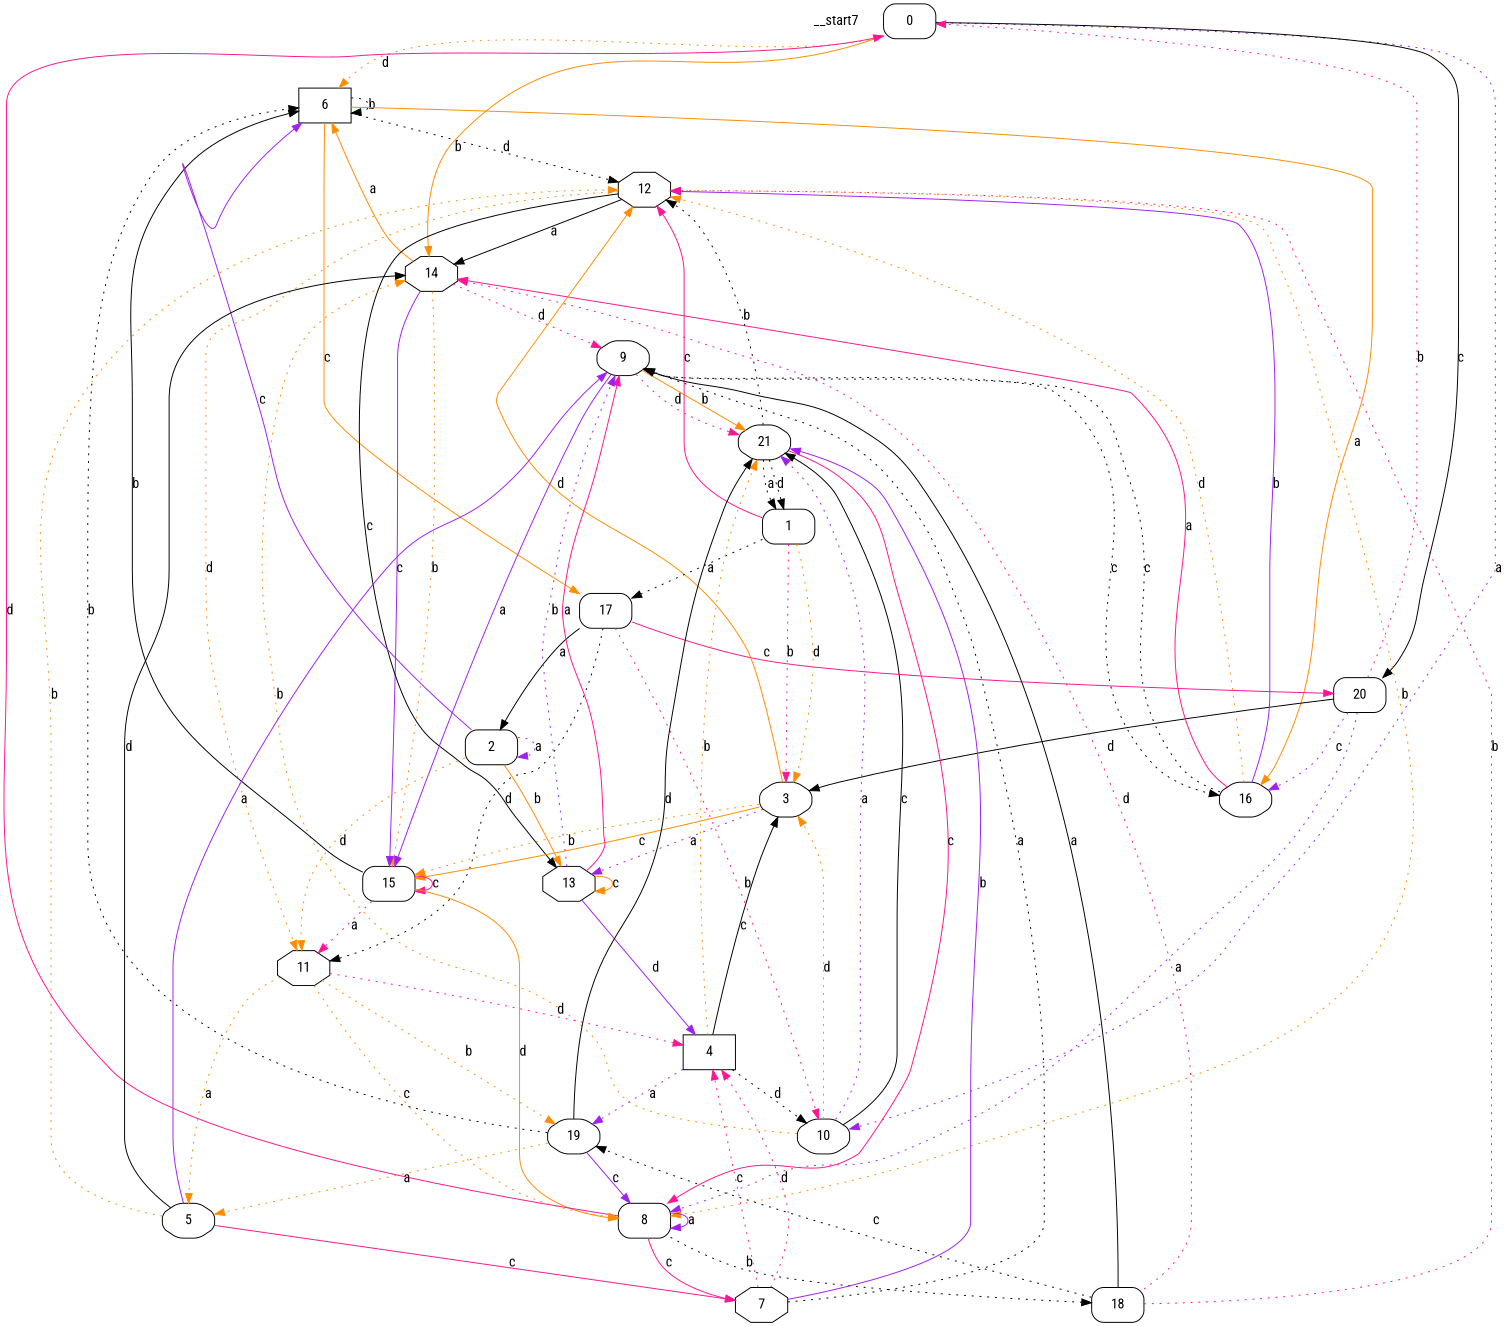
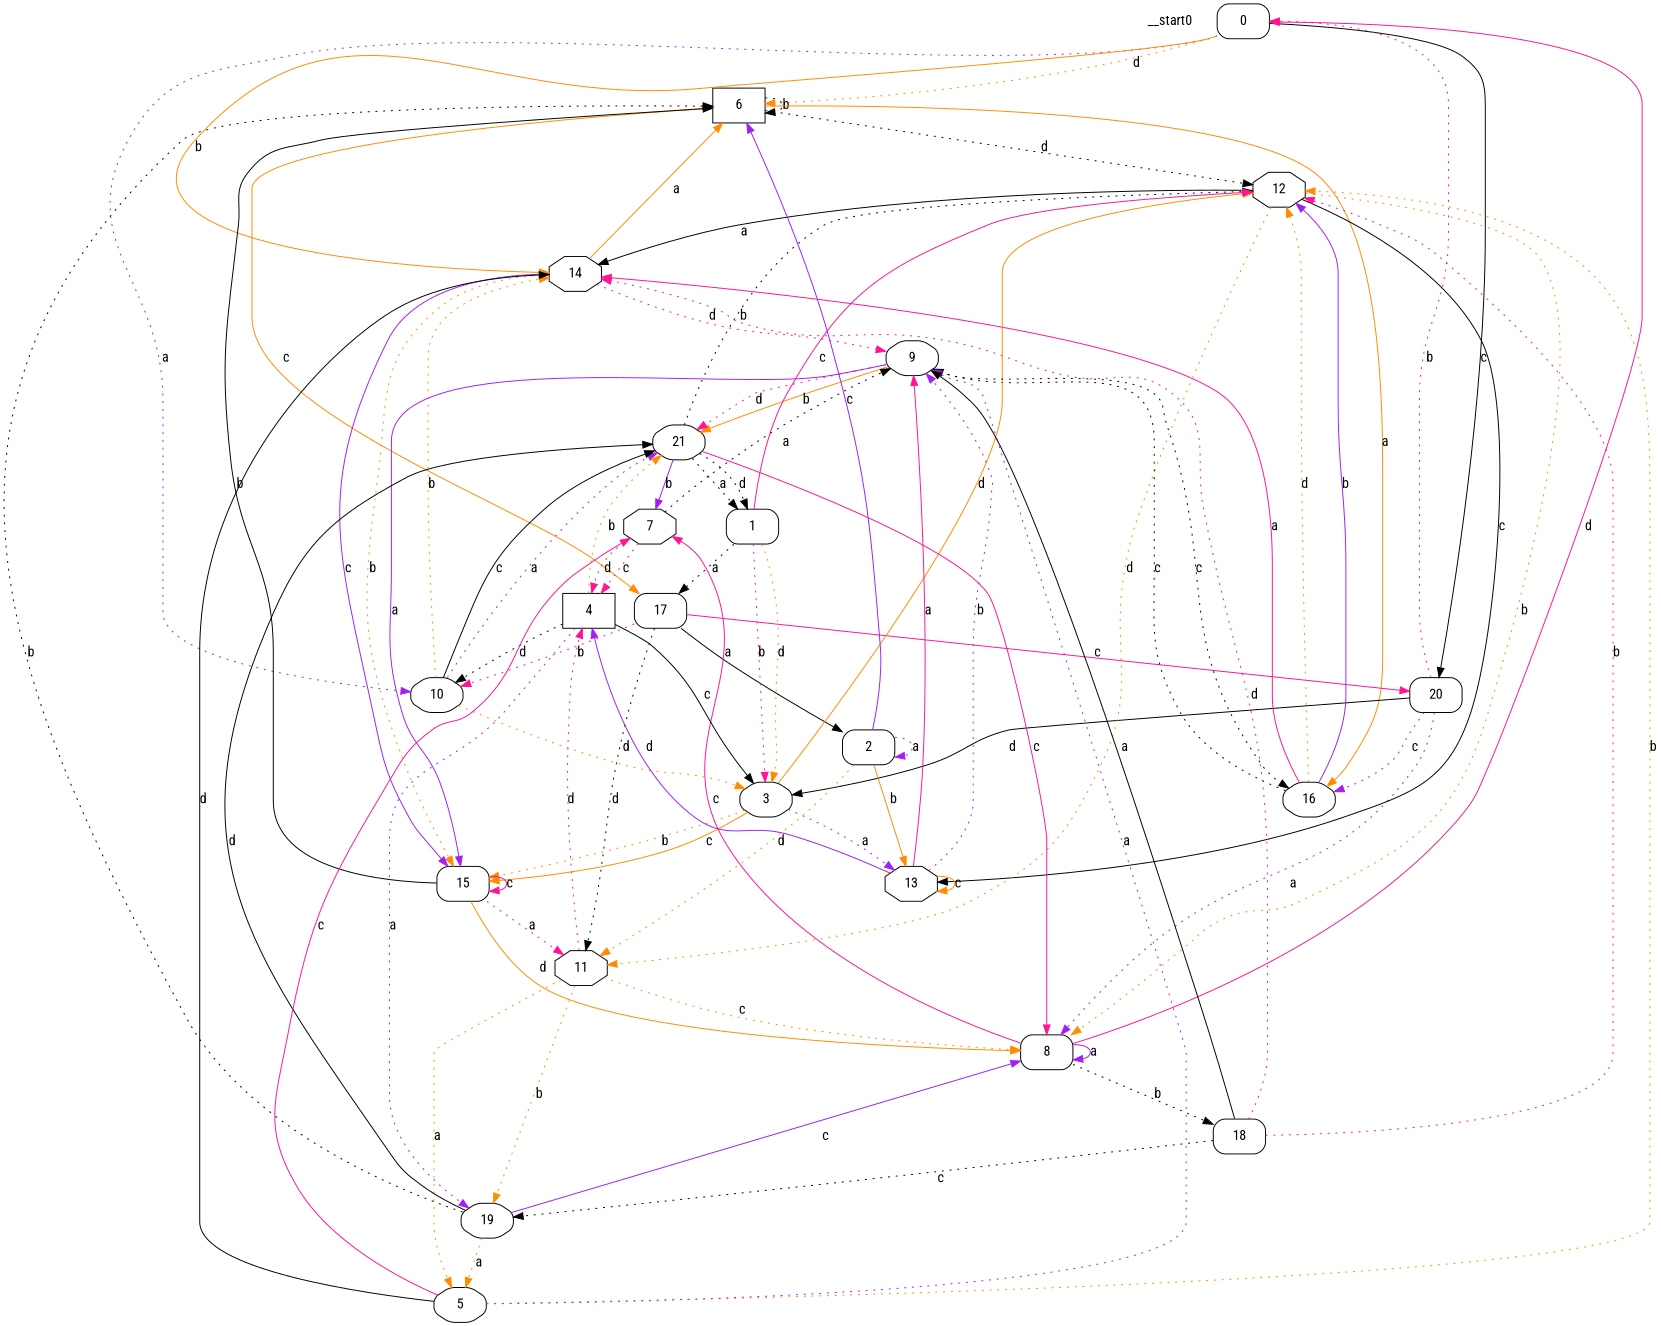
(836, 21) -> (1170, 21)
(269, 734) -> (1186, 1126)
(978, 904) -> (666, 480)
